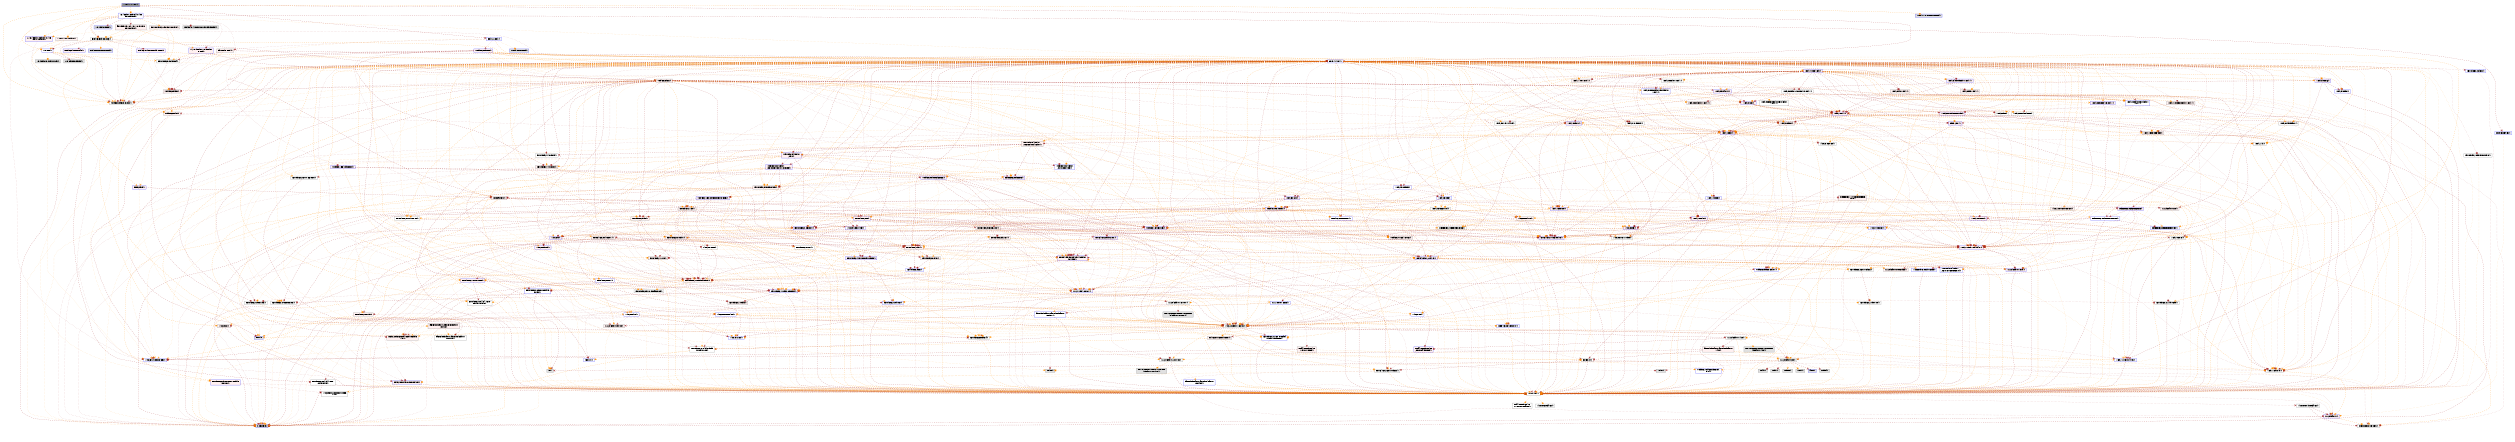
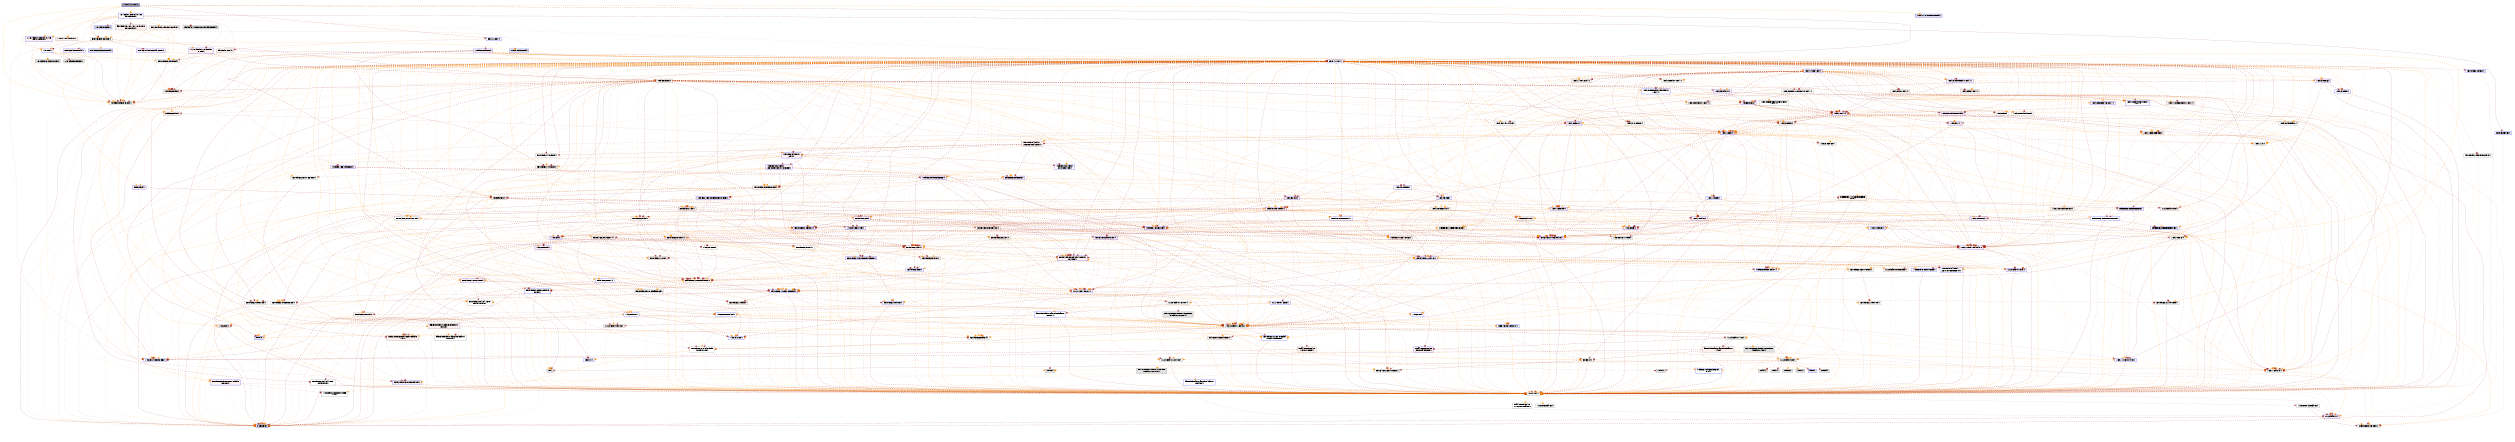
(1749, 103) -> (1749, 103)
(1955, 123) -> (1955, 123)
(813, 132) -> (892, 103)
(903, 152) -> (918, 145)
(1614, 175) -> (1575, 182)
